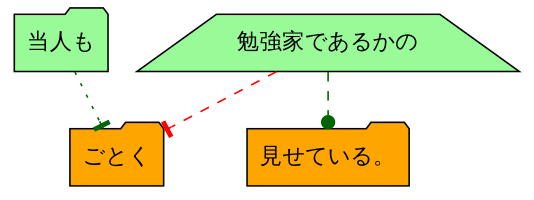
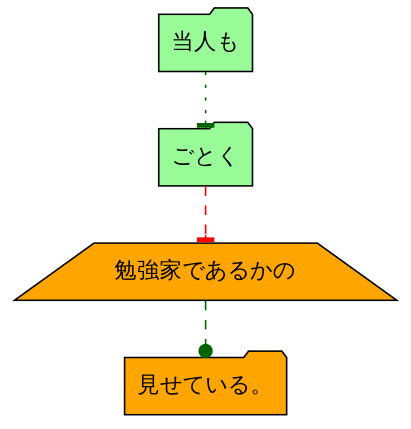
(328, 43) -> (206, 272)
(224, 99) -> (206, 211)
(117, 157) -> (206, 157)
